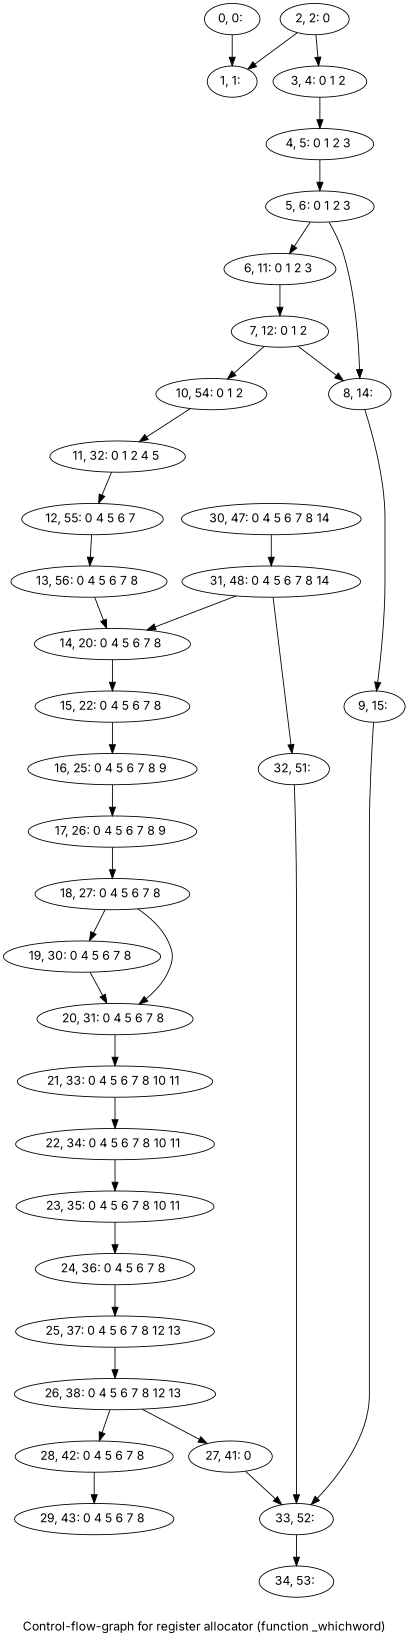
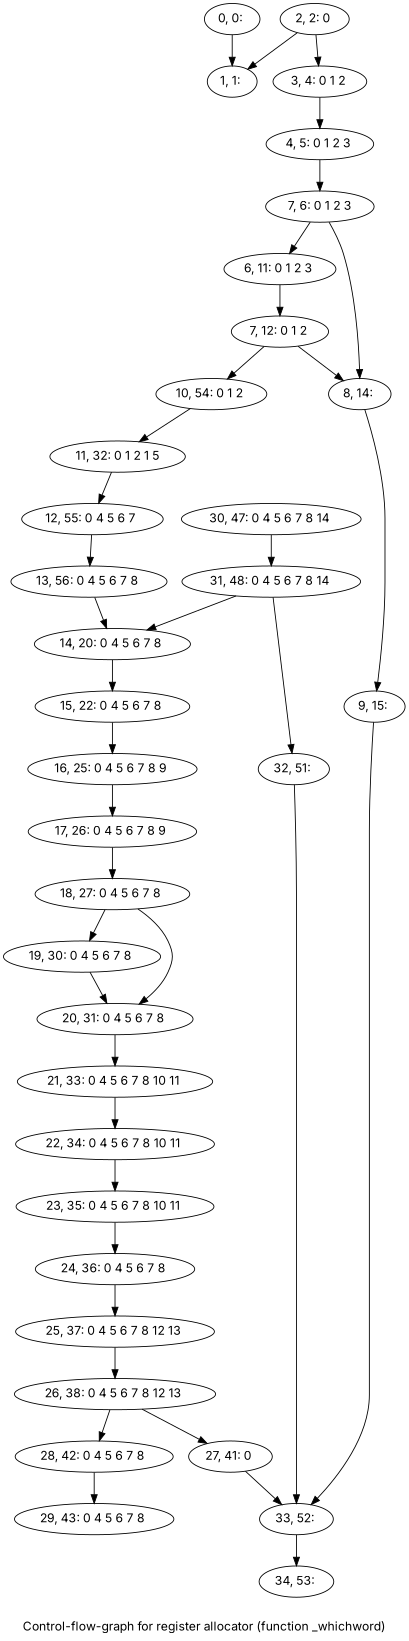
(320, 207) -> (320, 207)
(118, 457) -> (118, 457)
